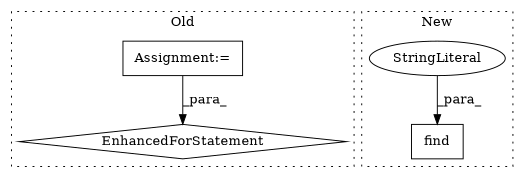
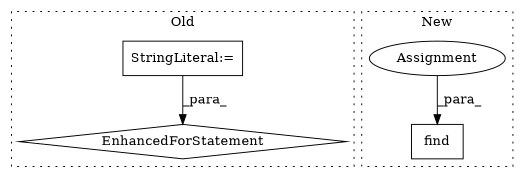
(183, 58) -> (183, 58)
(437, 58) -> (437, 58)
